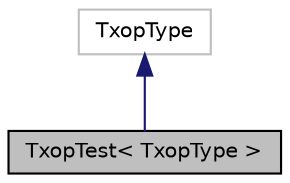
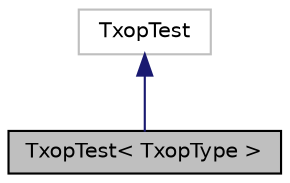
(145, 32) -> (145, 32)
